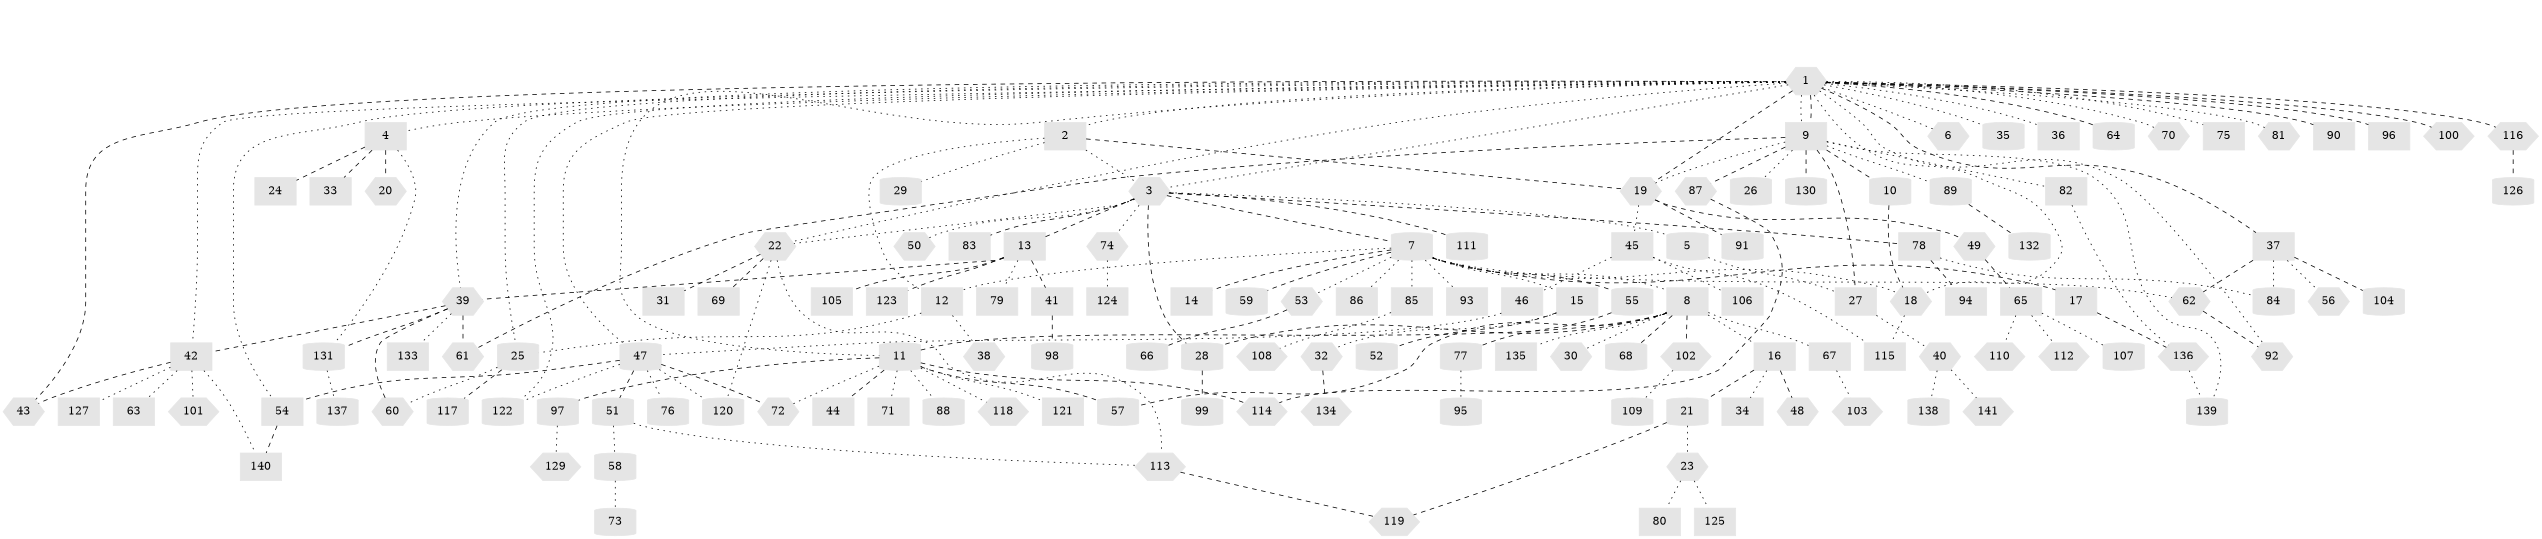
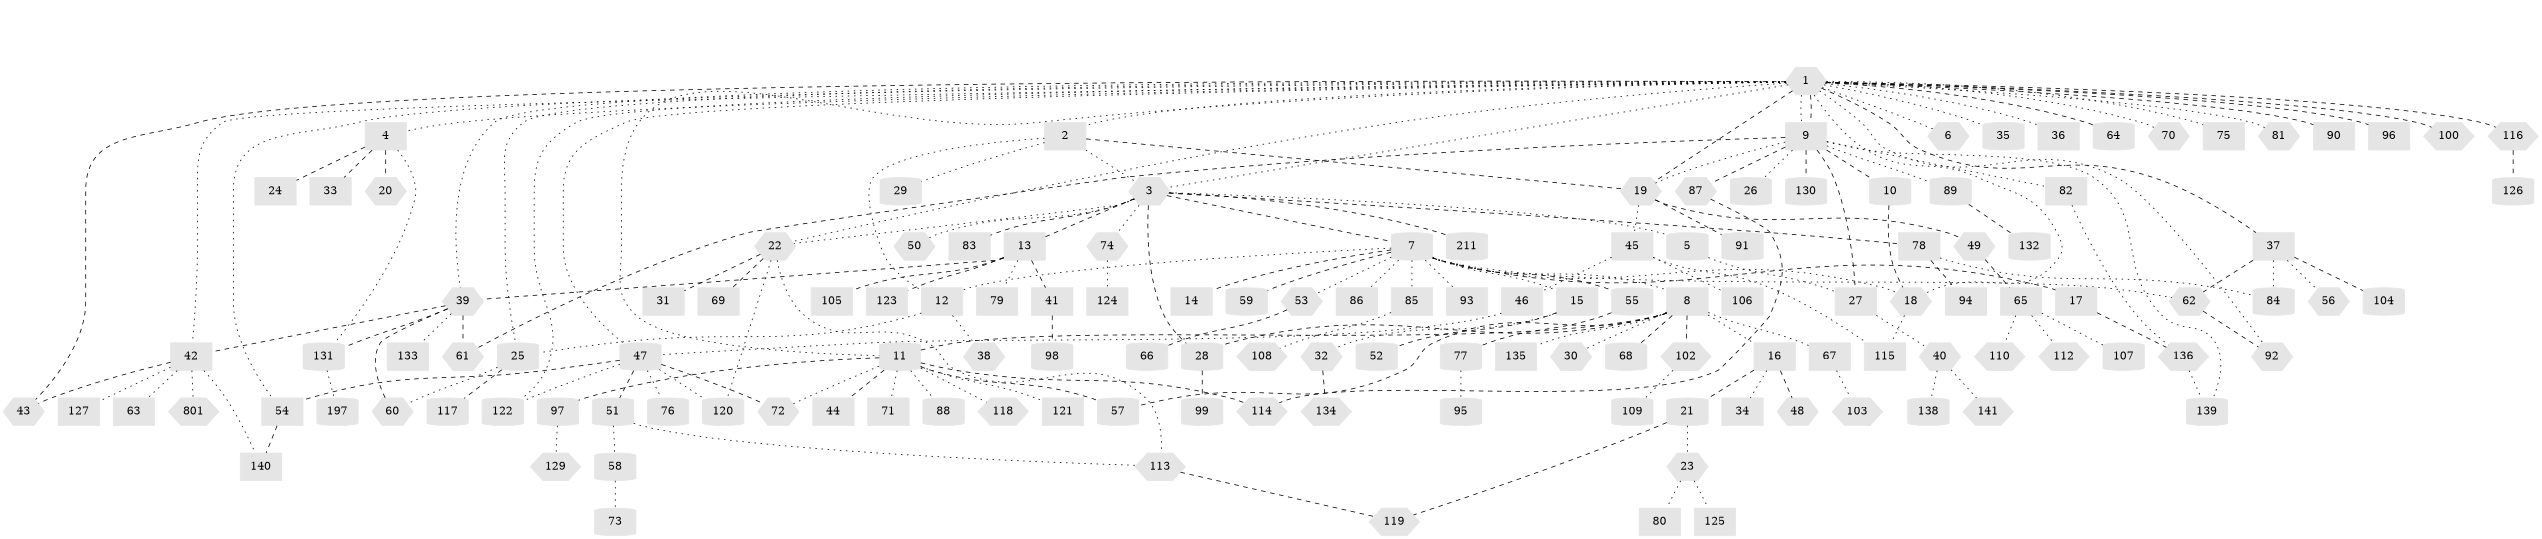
(1467, 246) -> (1467, 246)
(194, 412) -> (194, 412)
(337, 412) -> (337, 412)
